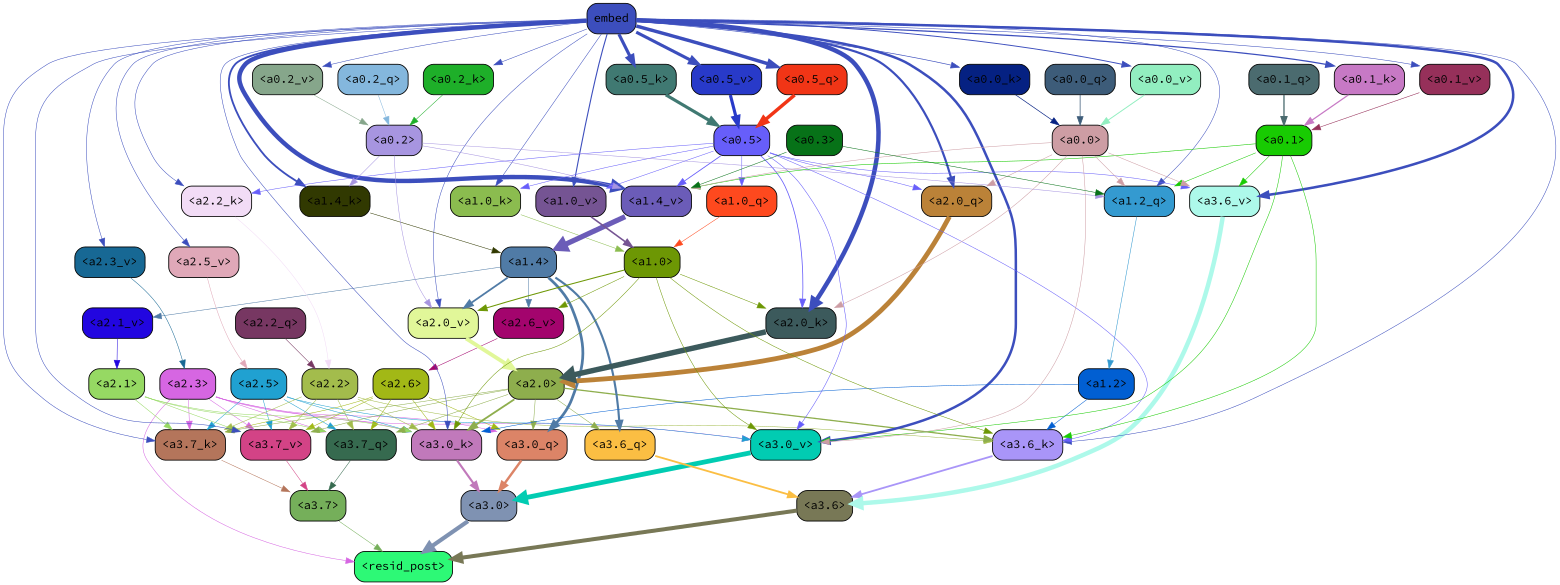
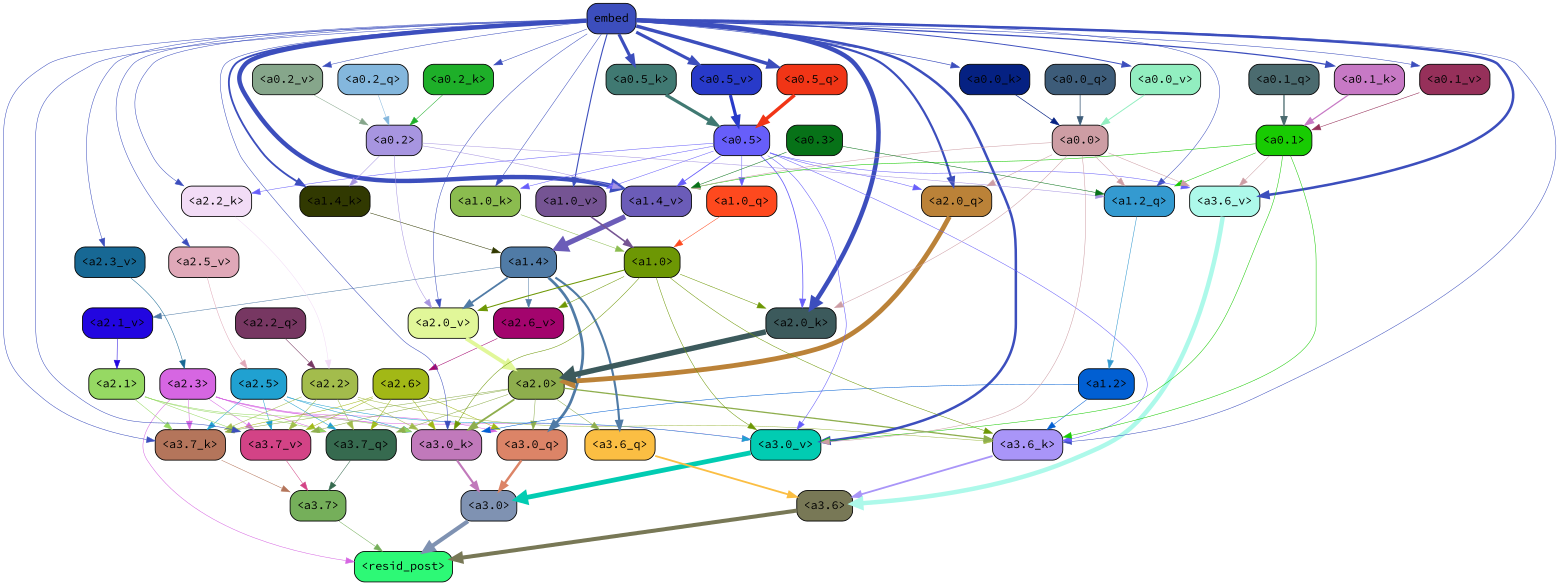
(1257, 168) -> (1257, 168)
